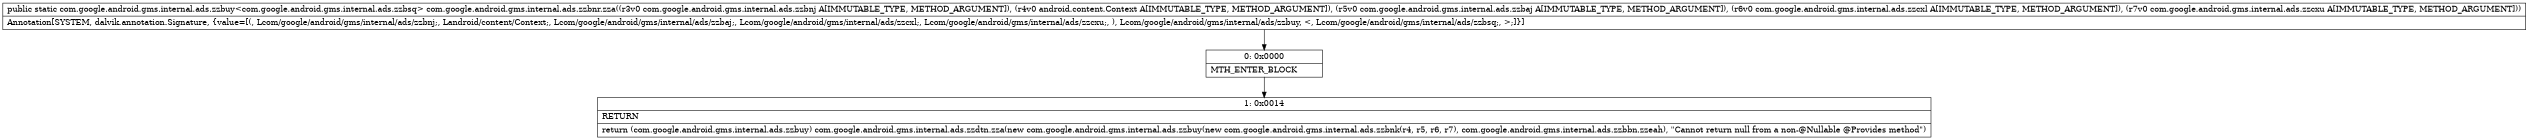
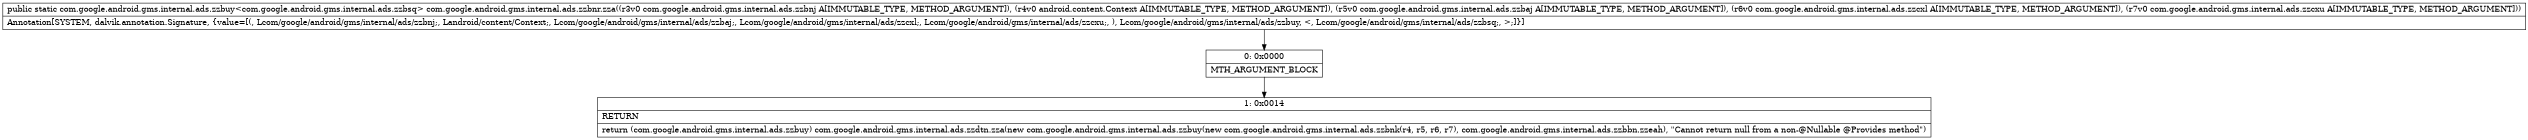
(1254, 70) -> (1264, 70)
